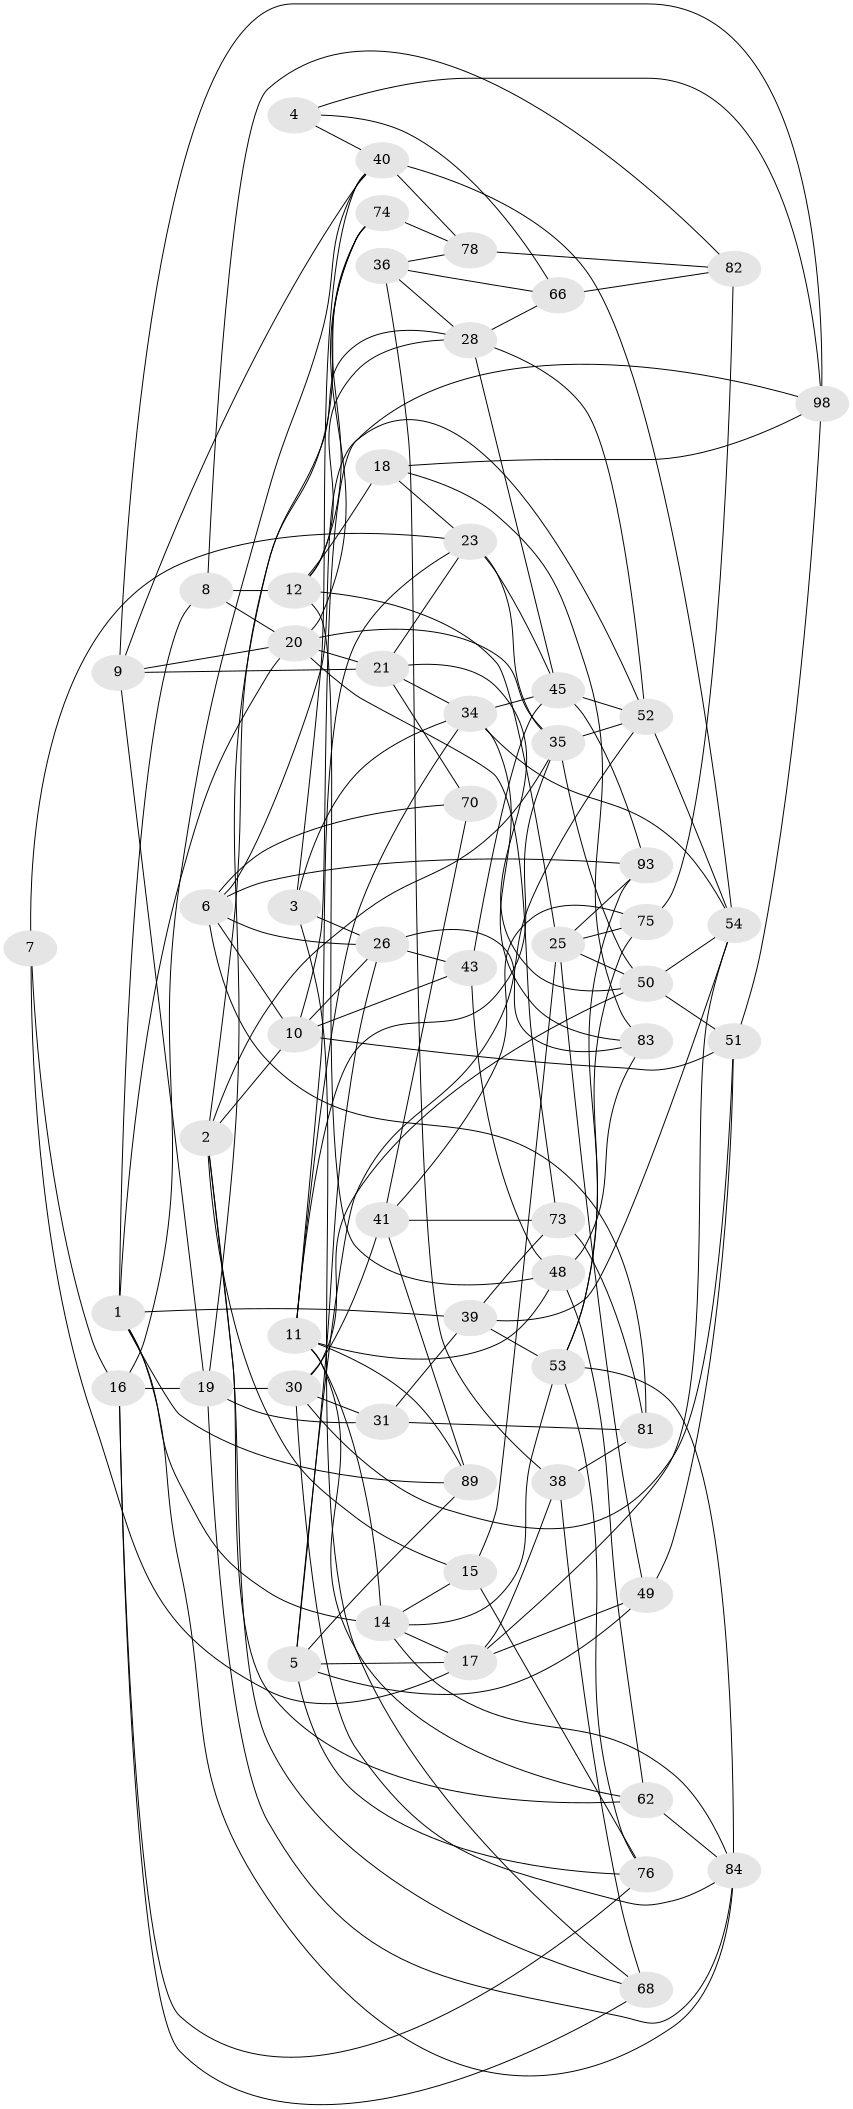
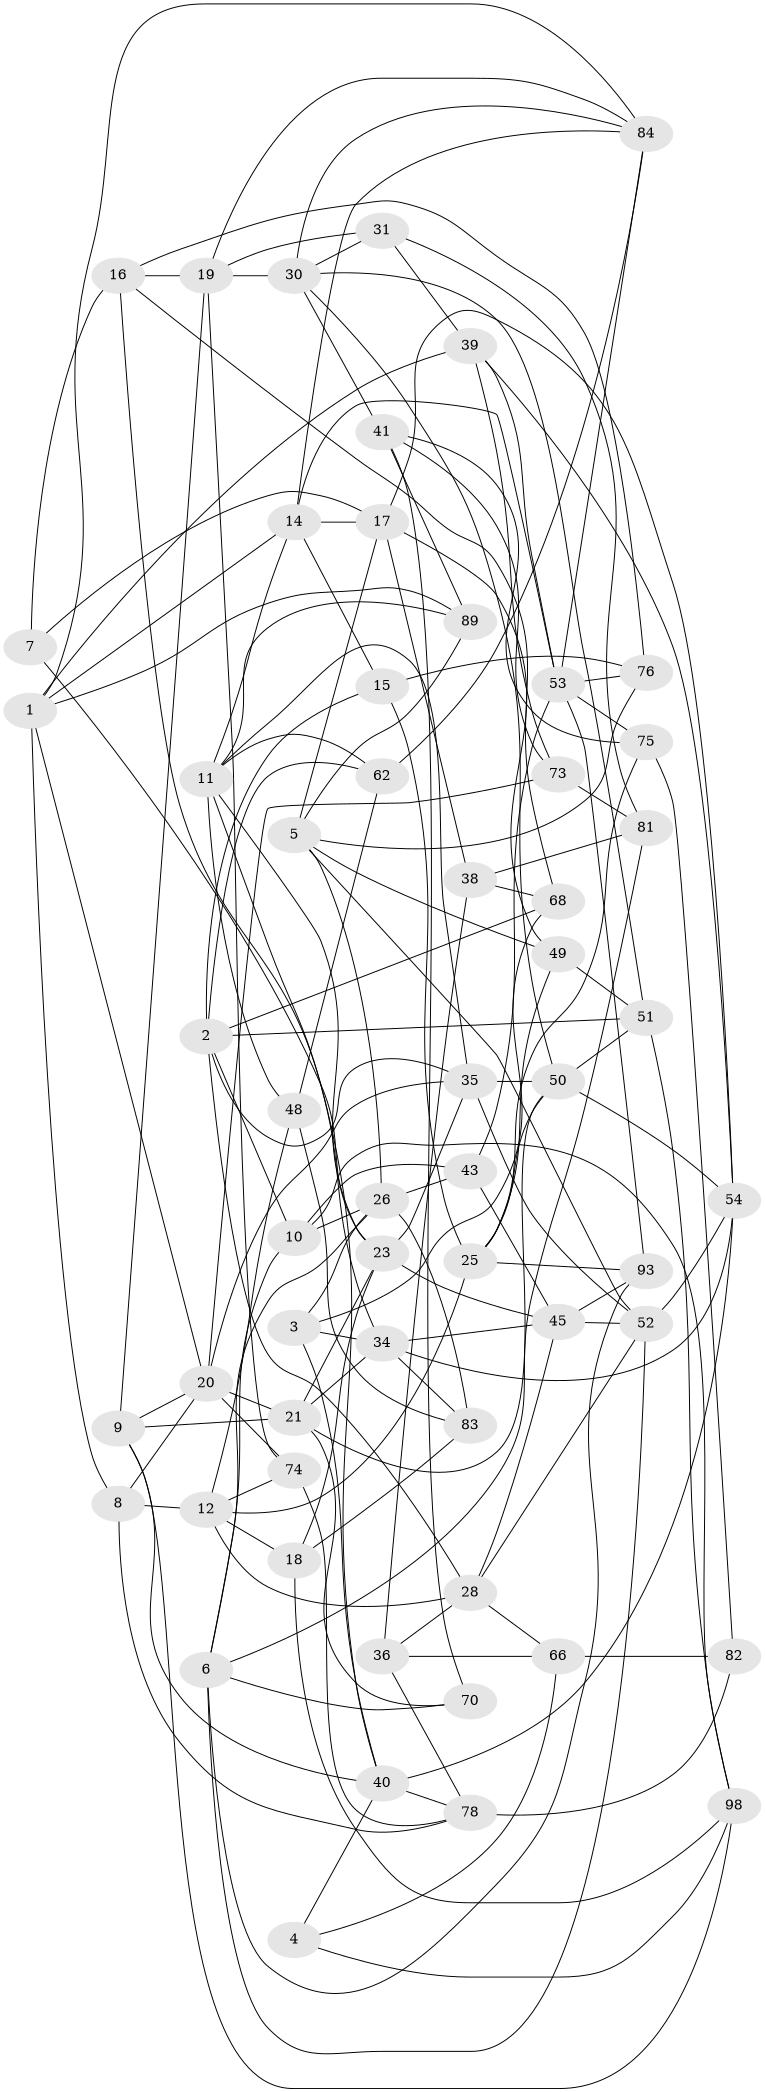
(283, 81) -> (200, 1765)
(518, 1060) -> (417, 1028)
(490, 1127) -> (514, 928)
